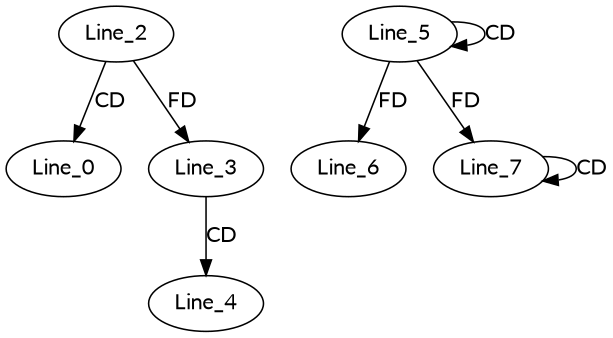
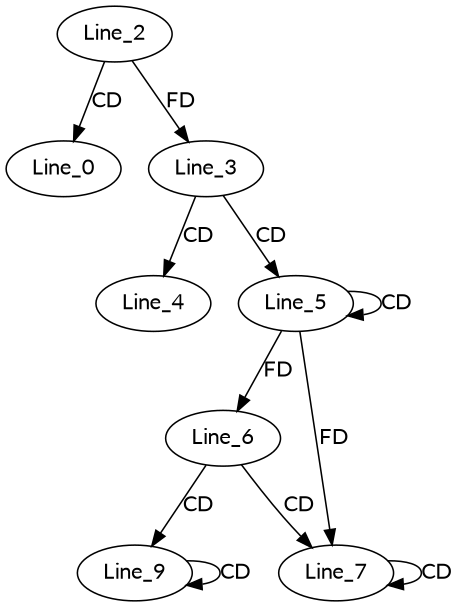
none -> (247, 230)
none -> (270, 501)
none -> (135, 573)
